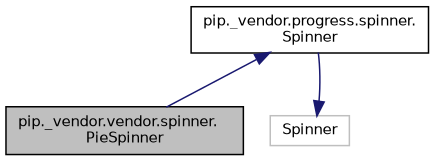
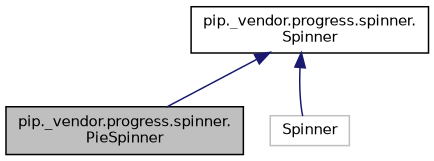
(320, 77) -> (300, 92)
(125, 131) -> (125, 131)
